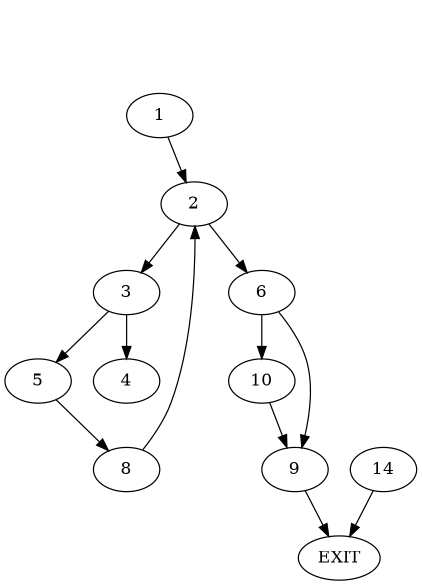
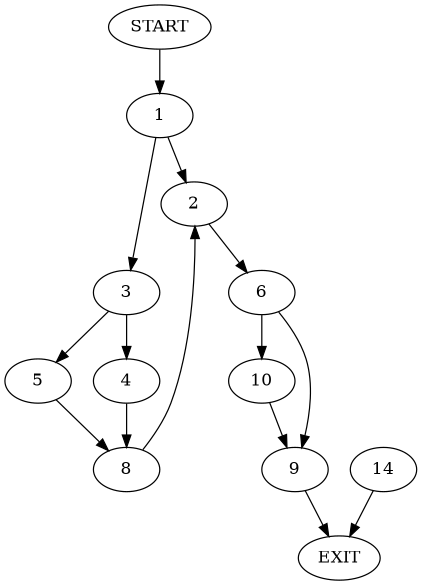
none -> (160, 27)
(164, 243) -> (144, 198)
none -> (127, 419)
